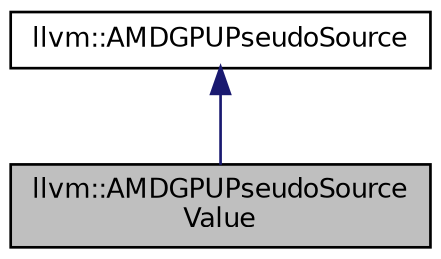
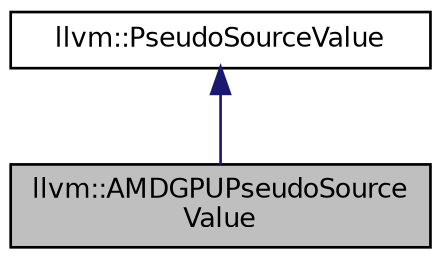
(221, 40) -> (221, 40)
